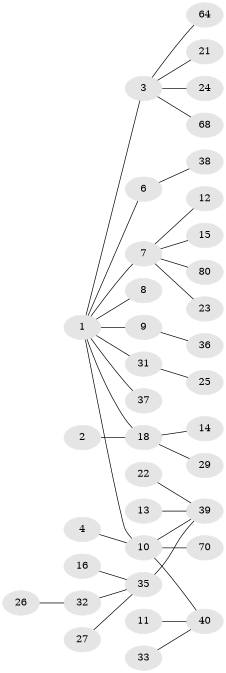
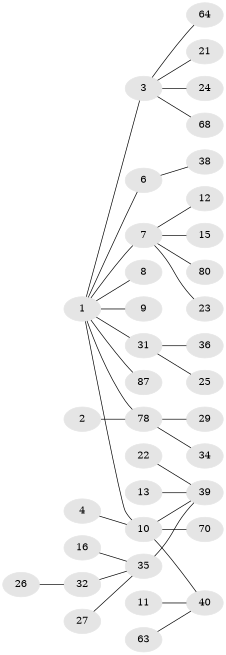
(174, 337) -> (174, 346)
(144, 401) -> (144, 382)
(205, 429) -> (205, 456)
(144, 438) -> (144, 419)
(144, 658) -> (144, 640)
